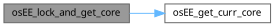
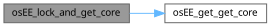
(218, 13) -> (216, 13)
